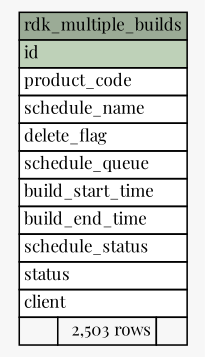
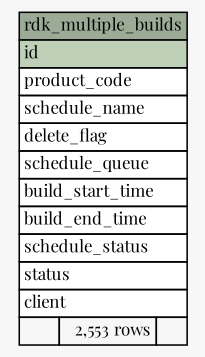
(112, 330) -> (113, 330)
